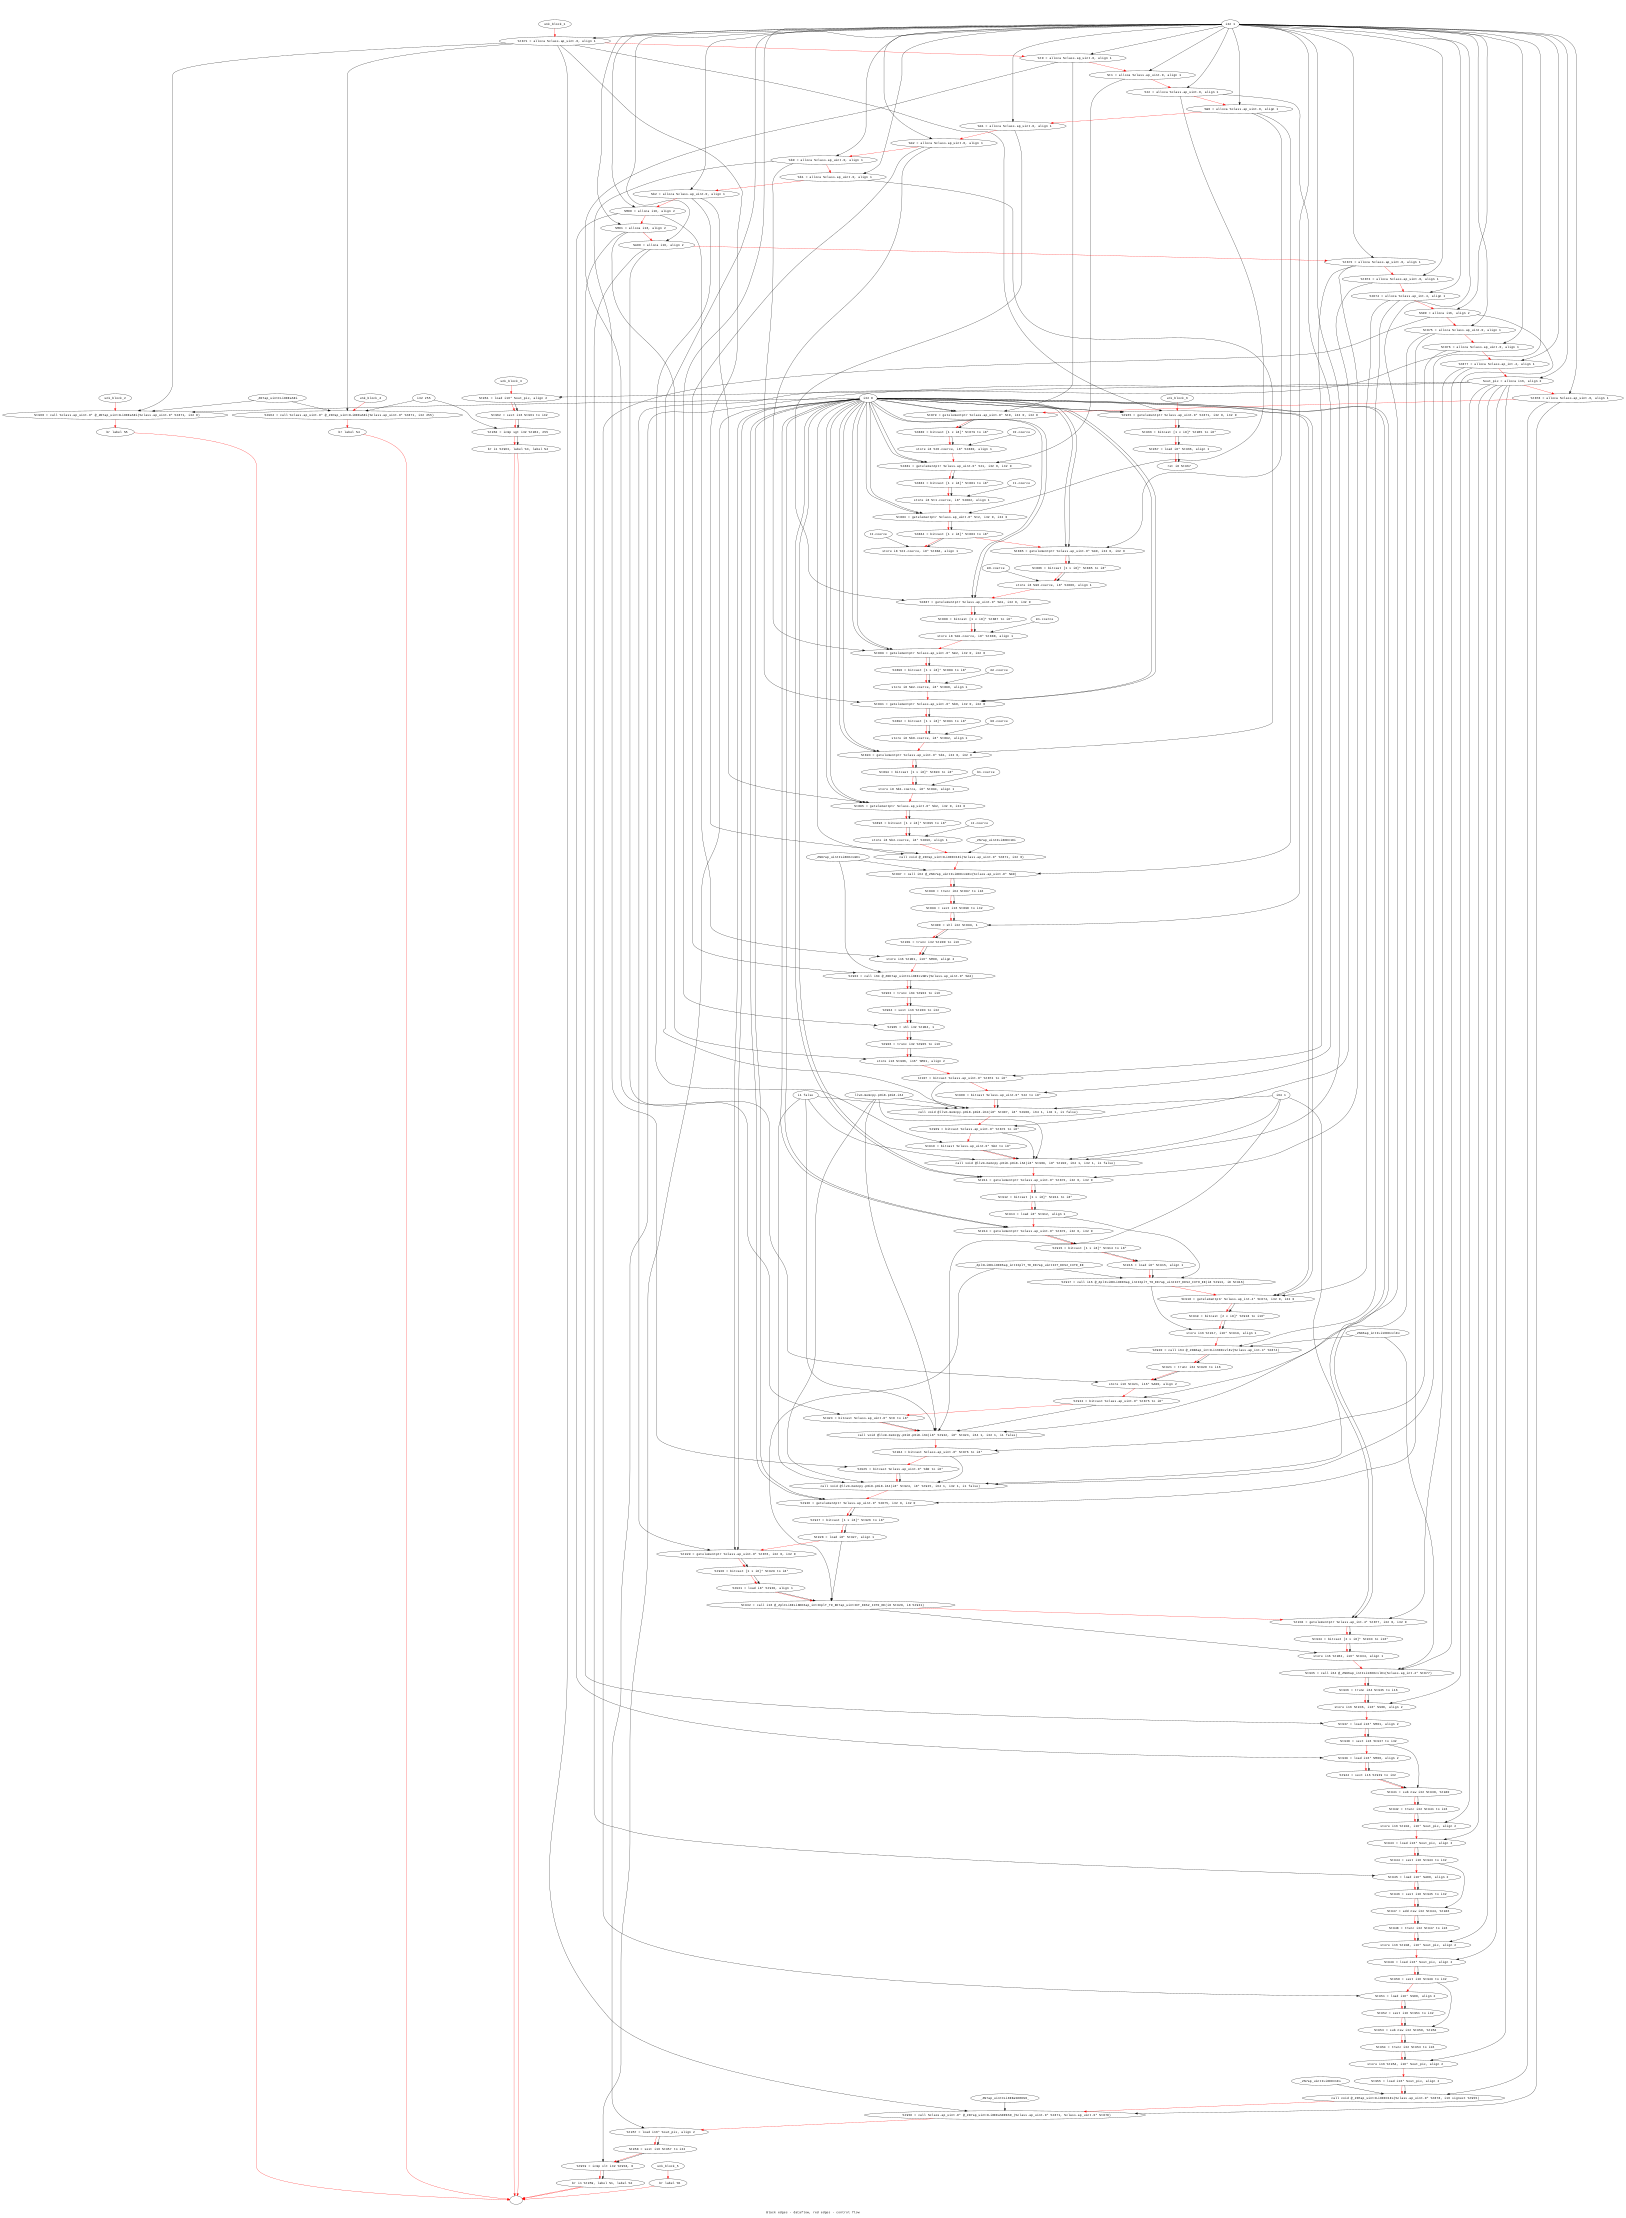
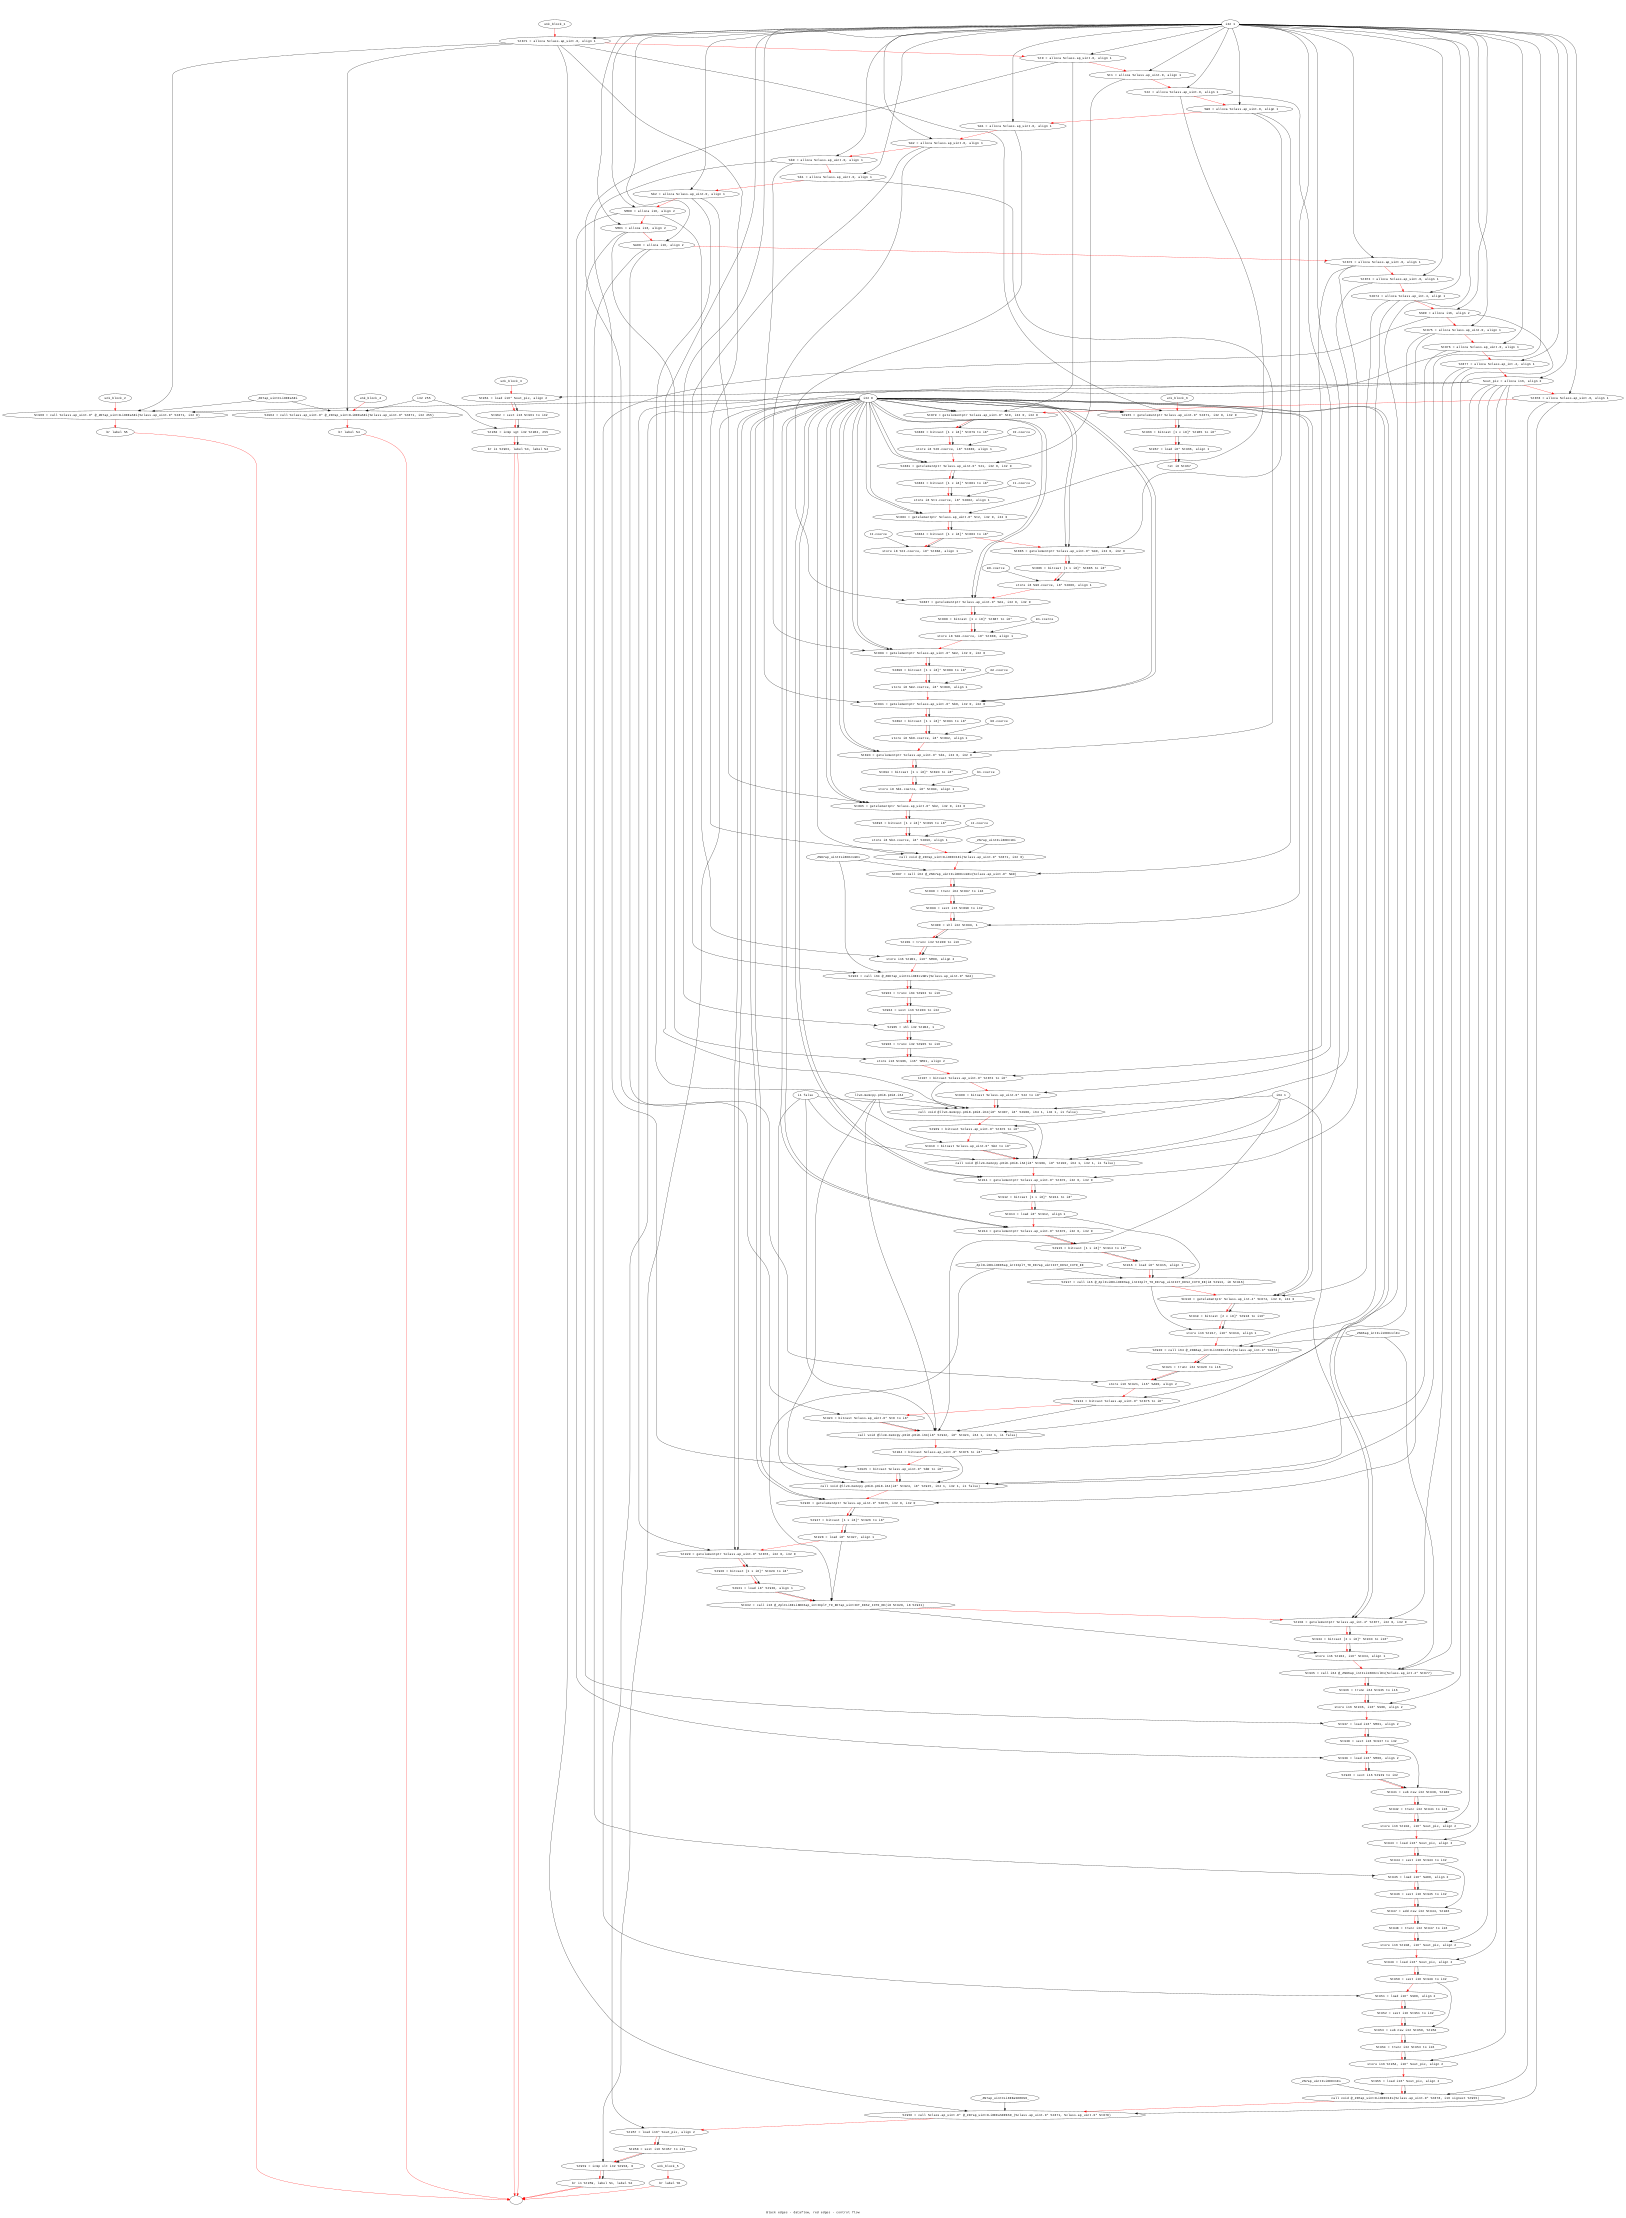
(1348, 1656) -> (1348, 1656)
(1368, 1775) -> (1368, 1775)
